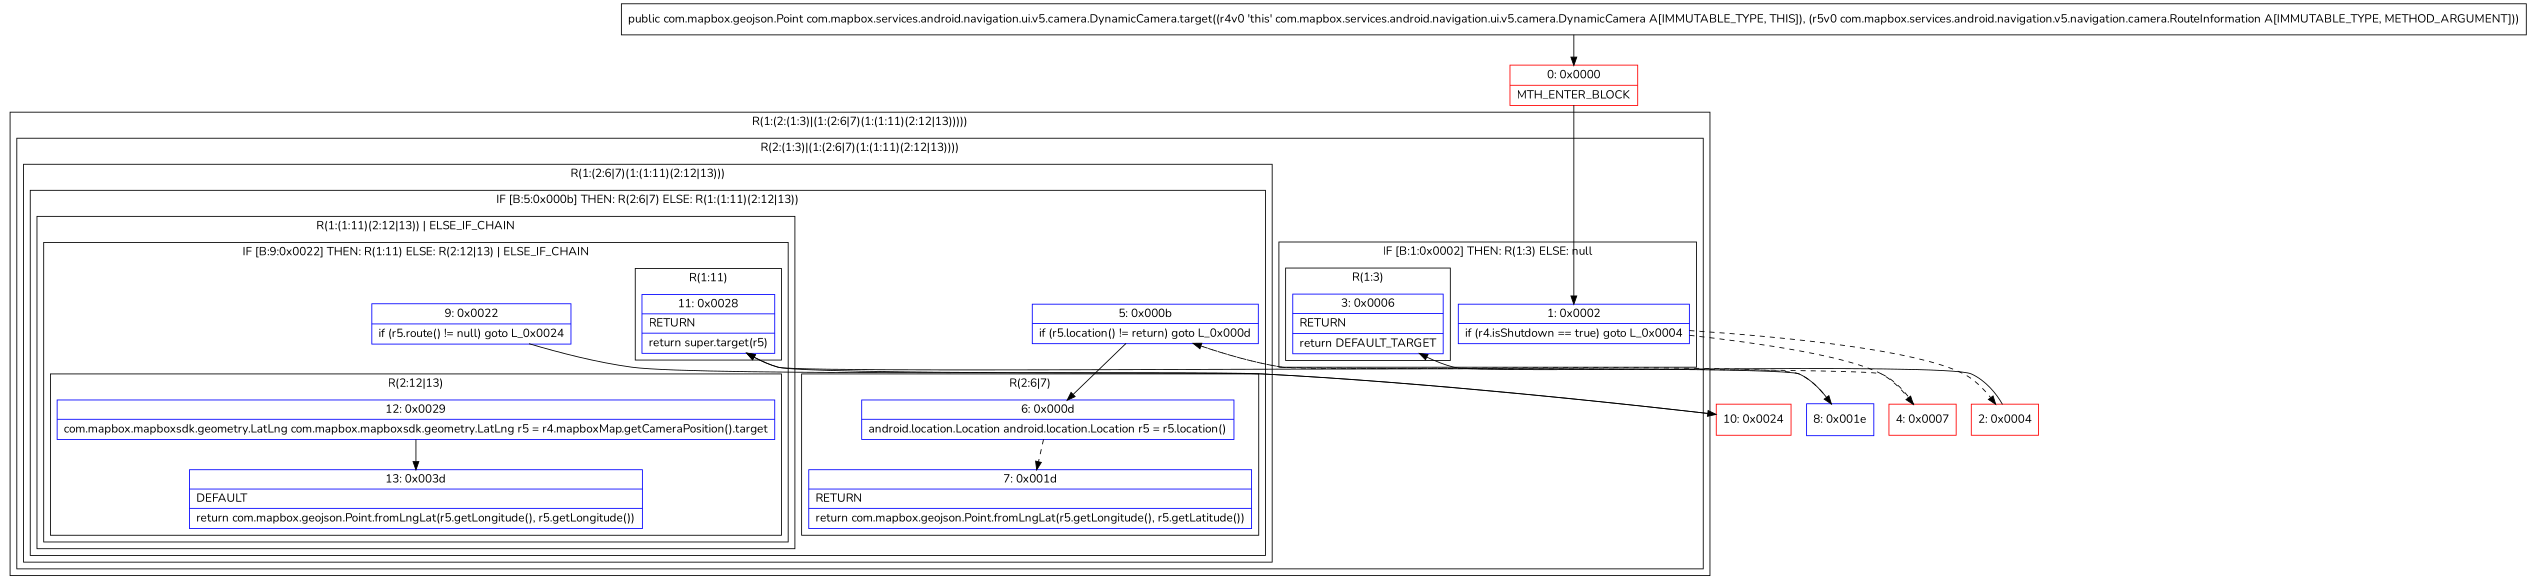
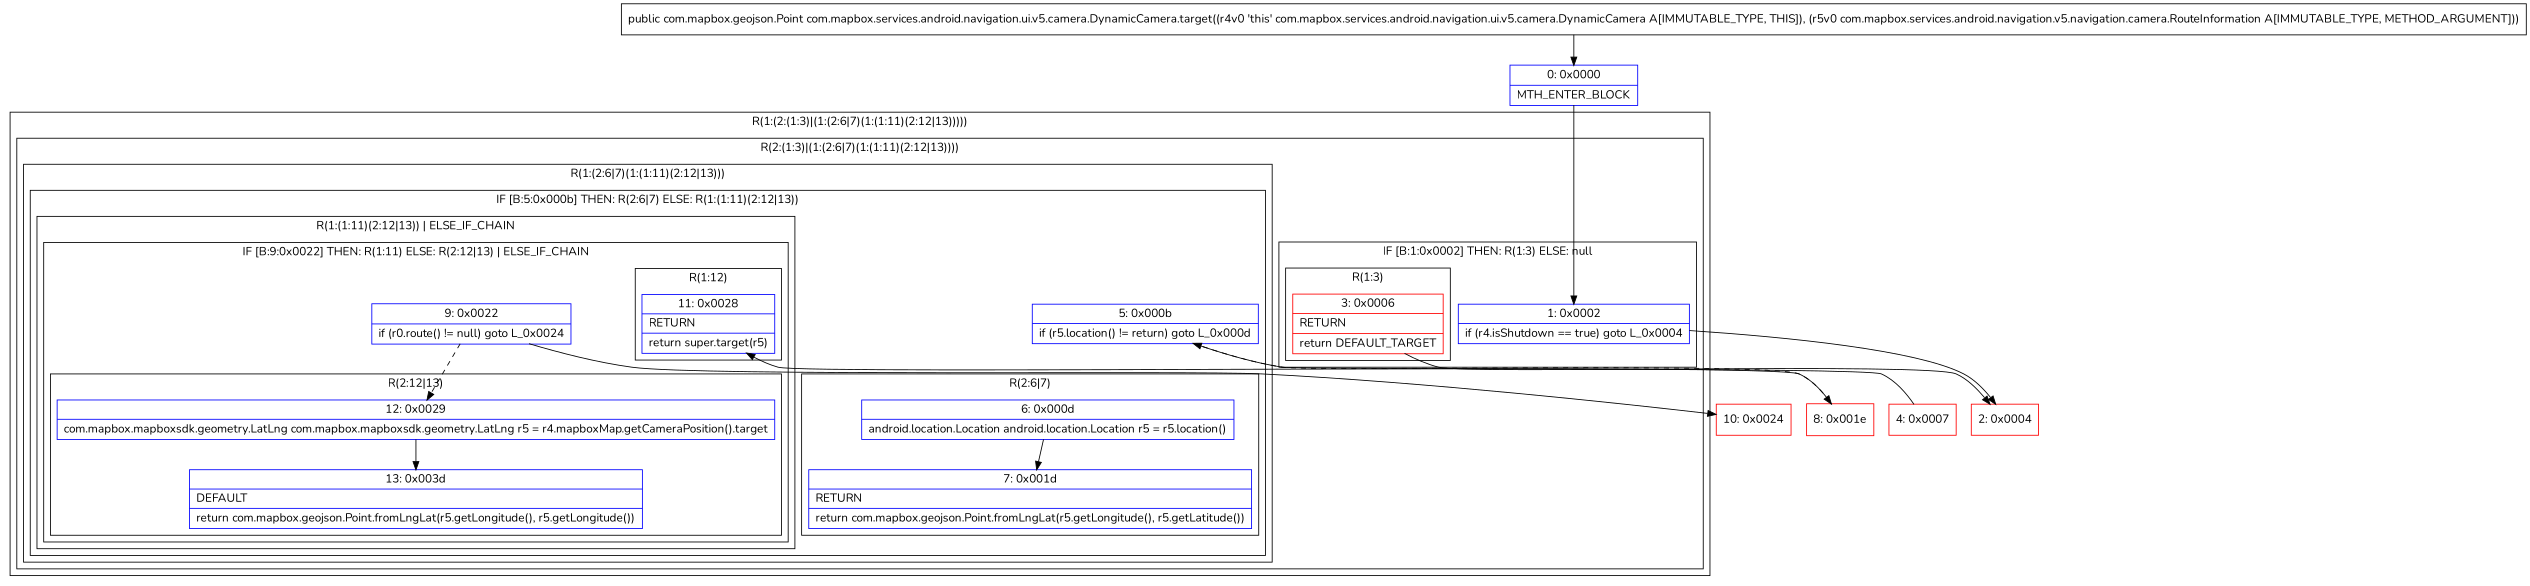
(1574, 85) -> (1574, 85)
(708, 278) -> (708, 278)
(1368, 324) -> (1368, 324)
(471, 334) -> (471, 334)
(1846, 346) -> (1846, 346)
(1805, 352) -> none
(1105, 364) -> none
none -> (446, 368)
(1562, 369) -> (1562, 369)
(1720, 369) -> (1698, 369)
(1235, 374) -> none
(1840, 420) -> (1840, 420)
(1041, 451) -> (1041, 451)
